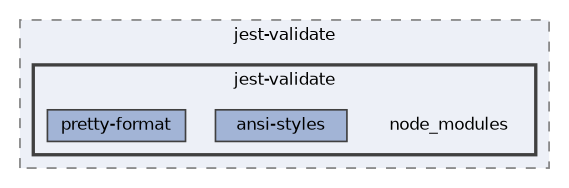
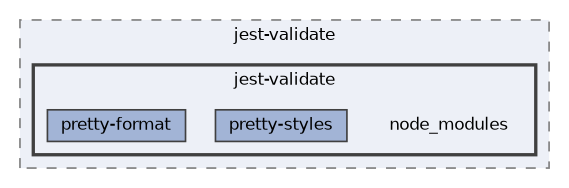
(281, 126) -> (281, 126)
